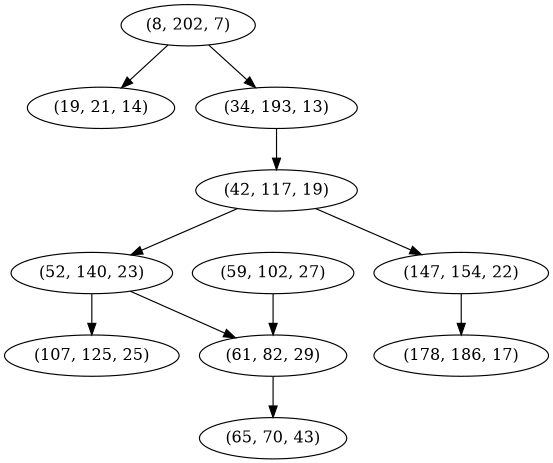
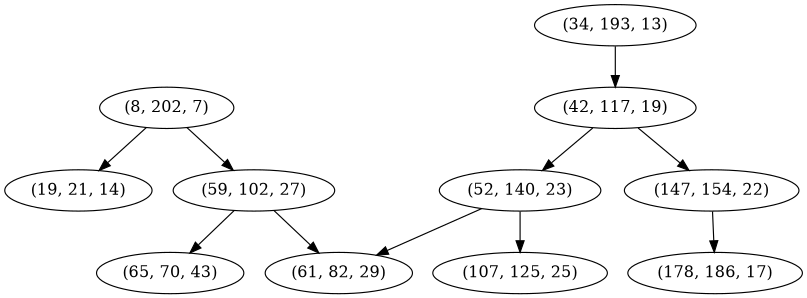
(228, 62) -> (206, 145)
(273, 391) -> (216, 228)
